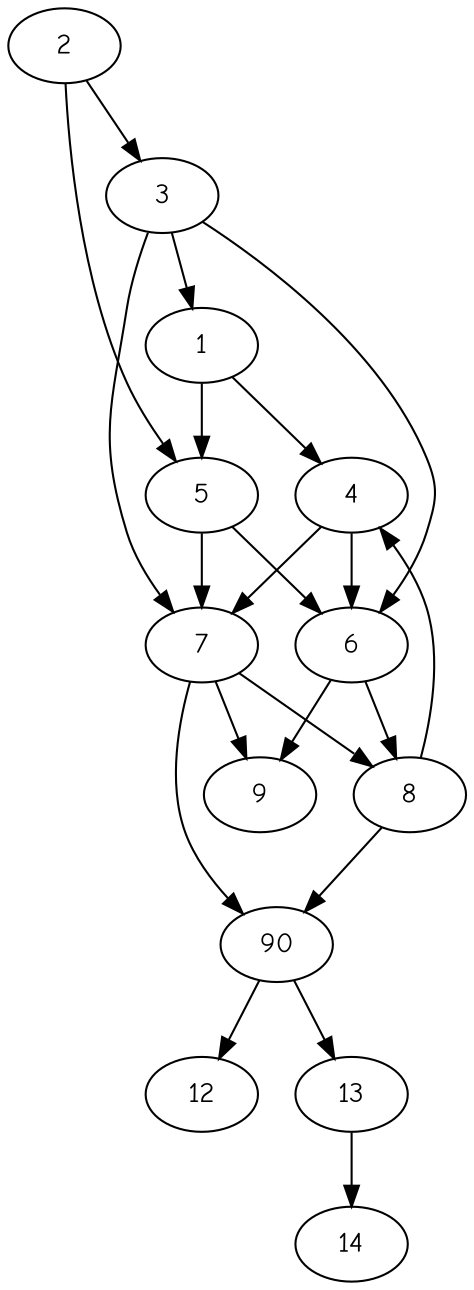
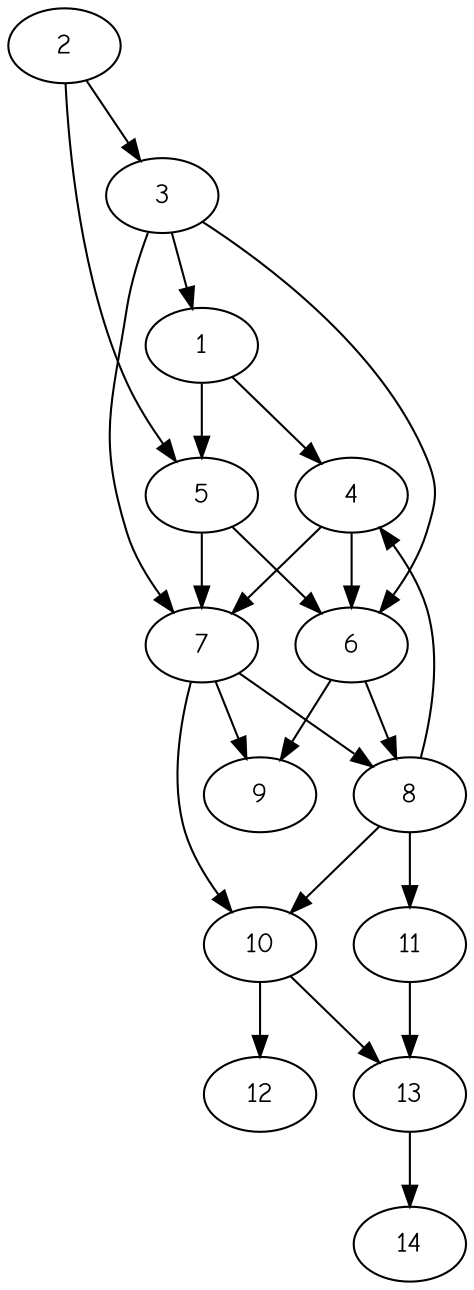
(277, 945) -> (260, 945)
none -> (410, 945)
